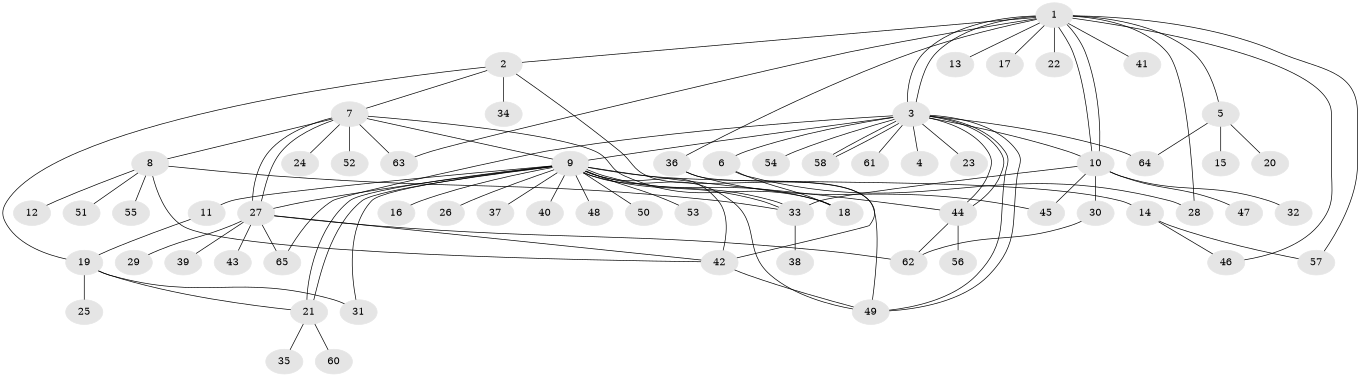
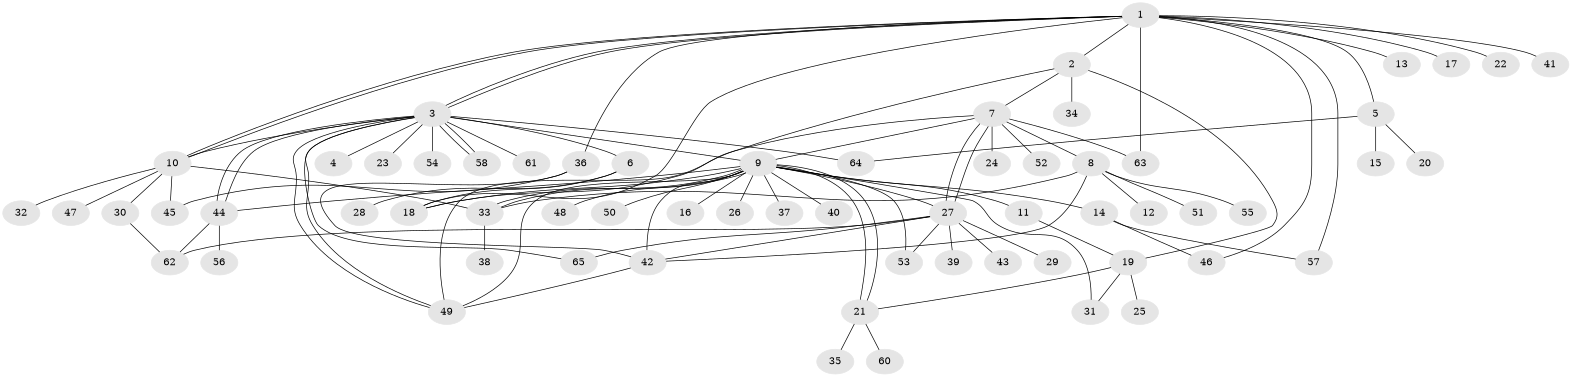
(1177, 74) -> (753, 84)
none -> (926, 238)
